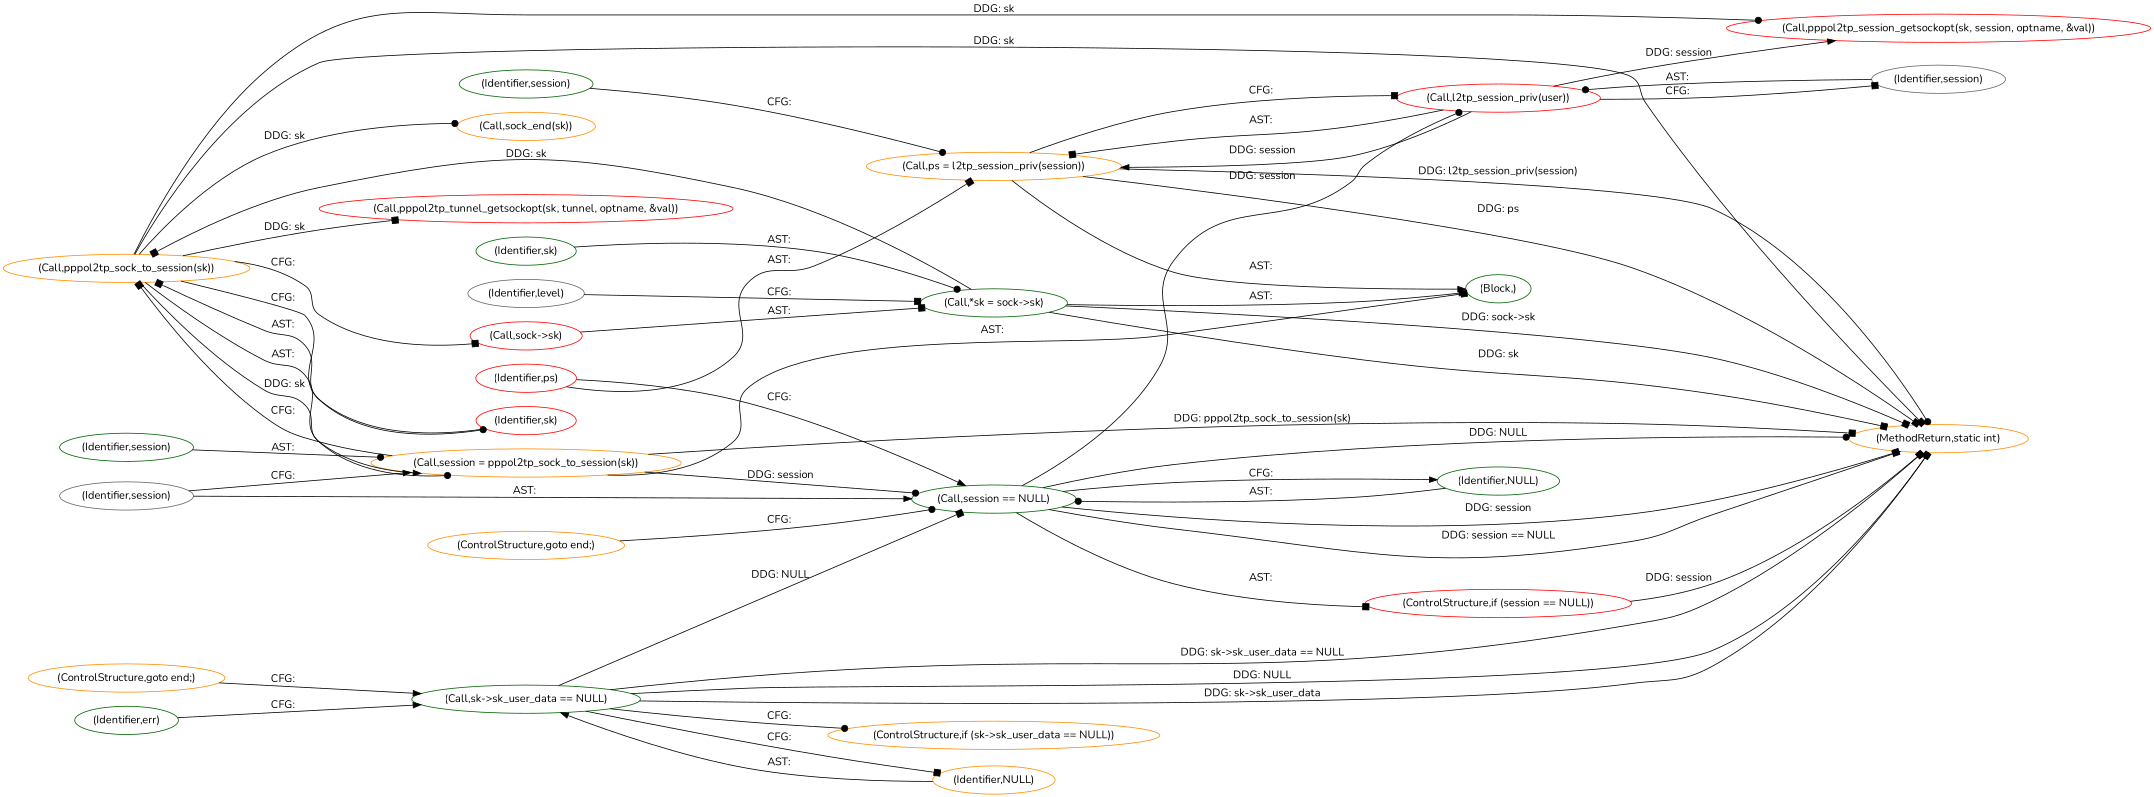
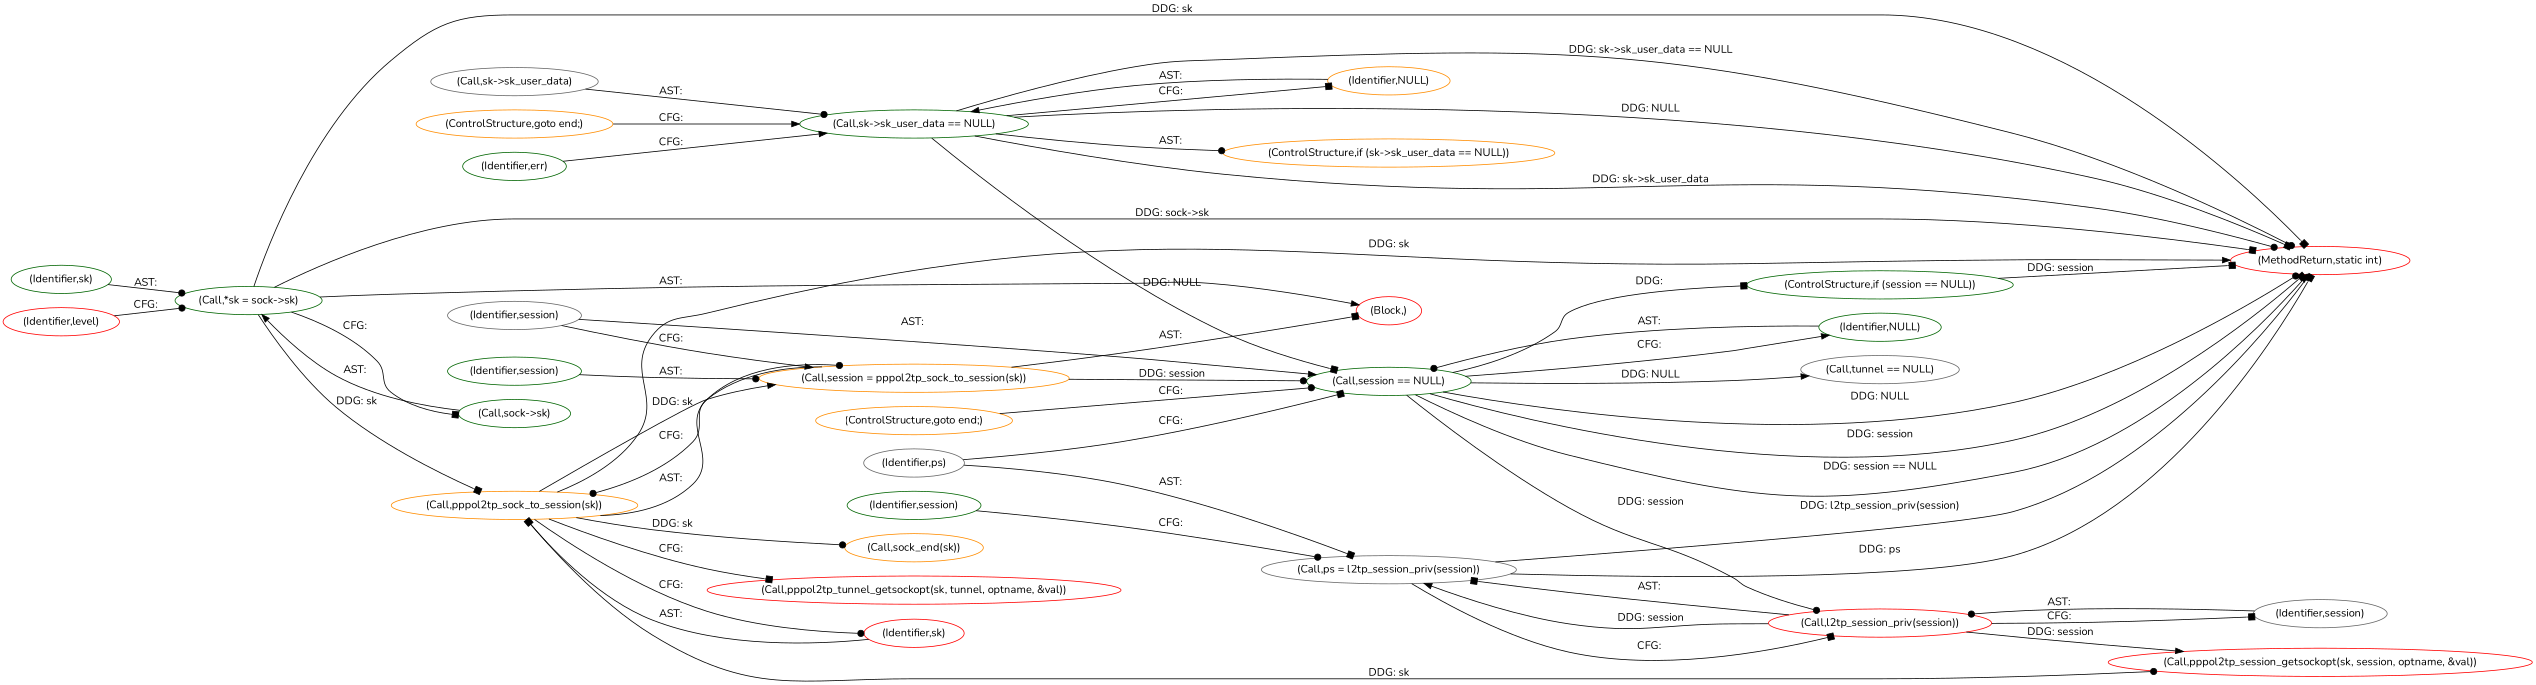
(1065, 48) -> (1330, 253)
none -> (515, 82)
(1498, 98) -> (1880, 623)
(994, 166) -> (1389, 570)
(285, 227) -> (672, 549)
(1222, 281) -> none
(1498, 289) -> (1389, 311)
(526, 293) -> (61, 322)
(748, 298) -> (147, 312)
(749, 320) -> (354, 385)
(340, 327) -> (377, 361)
(526, 336) -> (515, 414)
none -> (1880, 370)
(526, 378) -> (914, 463)
(248, 404) -> (693, 441)
(773, 410) -> (1151, 437)
(1248, 426) -> none
(1939, 439) -> (2320, 261)
(1262, 578) -> (1651, 281)
(1498, 603) -> (1880, 285)
(781, 716) -> (1172, 141)
